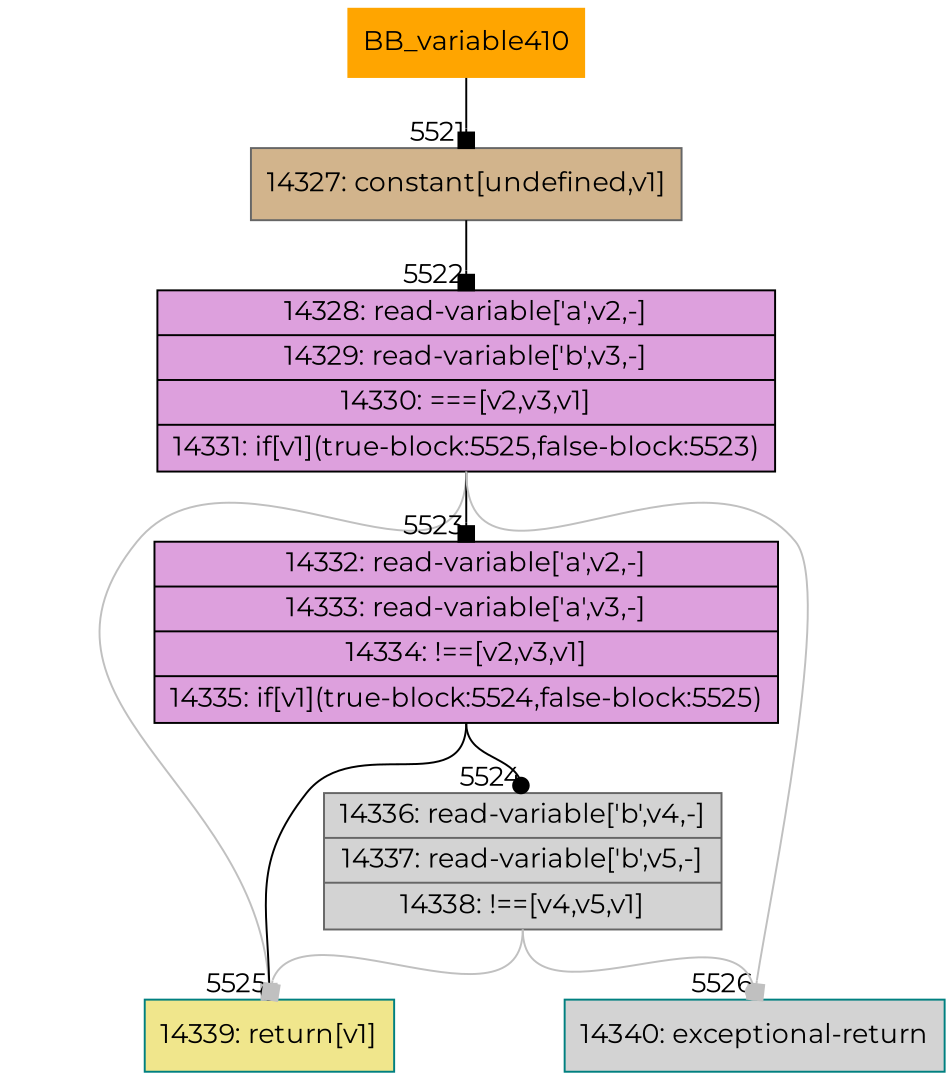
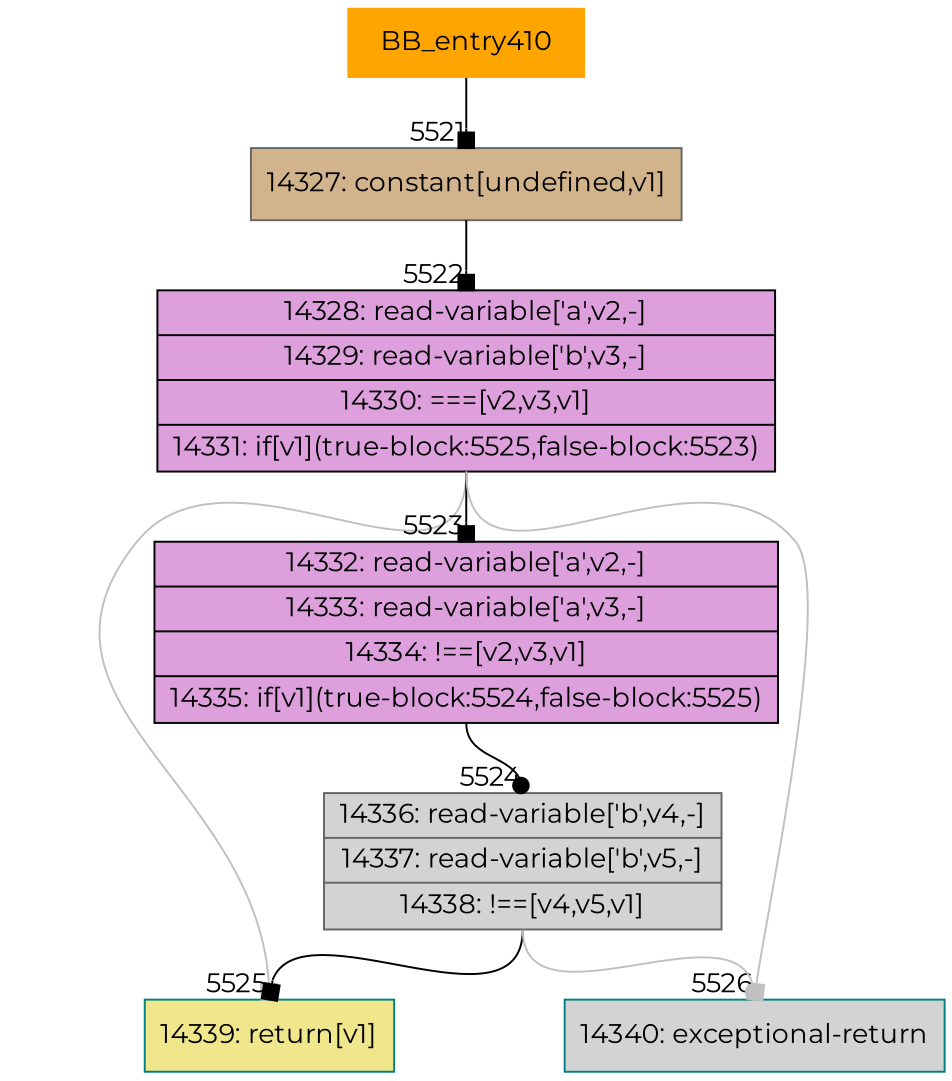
(466, 43) -> (466, 43)
(304, 797) -> none
(406, 966) -> (406, 966)
